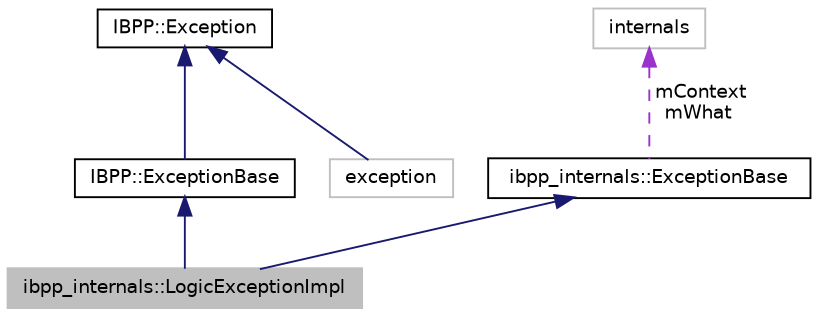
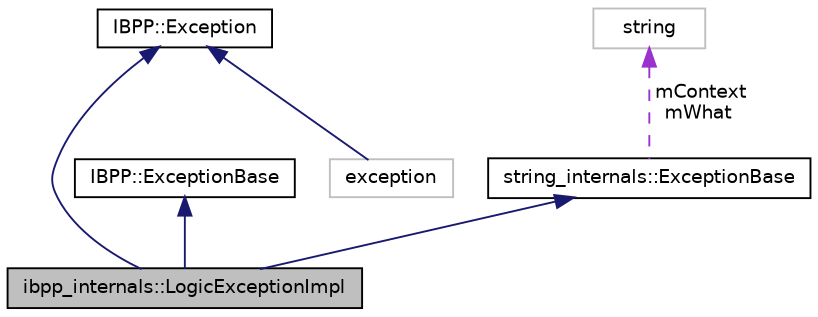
(649, 28) -> (649, 28)
(185, 113) -> (54, 168)
(649, 178) -> (649, 178)
(185, 288) -> (185, 288)
